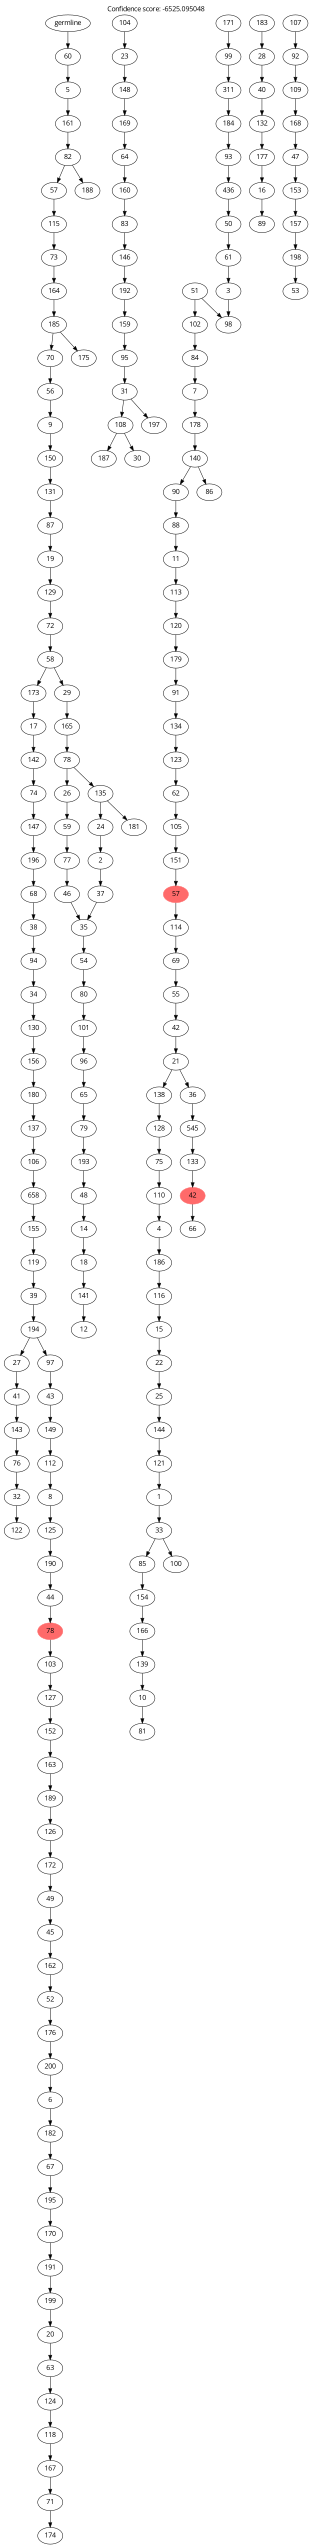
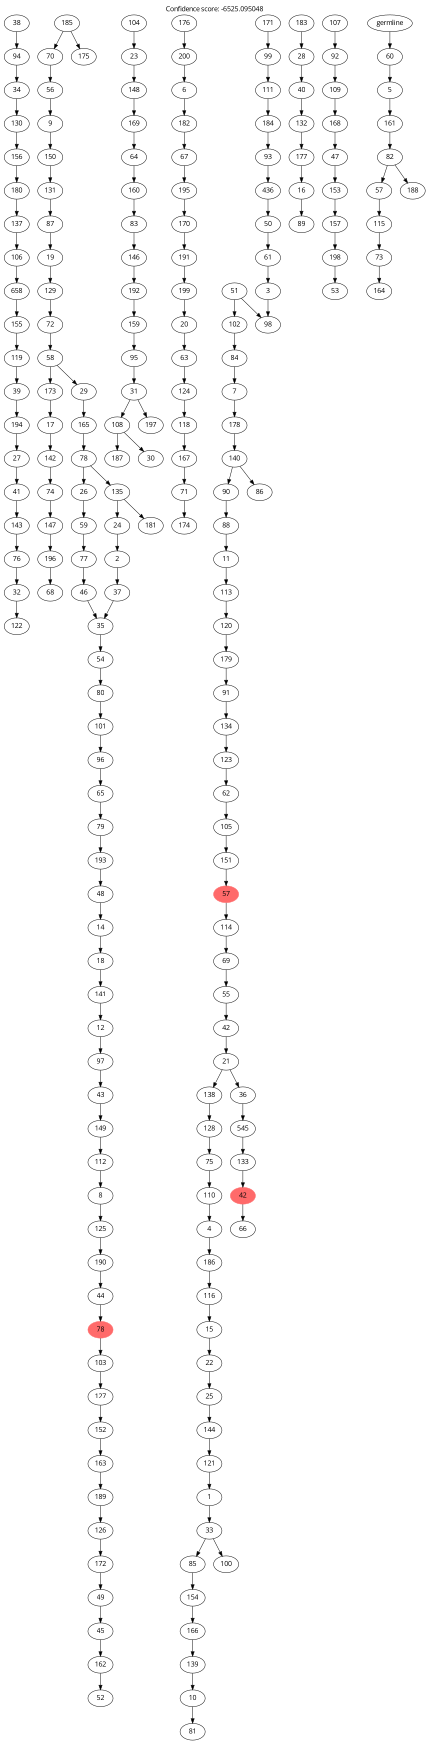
(228, 90) -> (268, 90)
(54, 306) -> none
(34, 909) -> none
(41, 1344) -> (100, 1043)
(50, 2014) -> none
